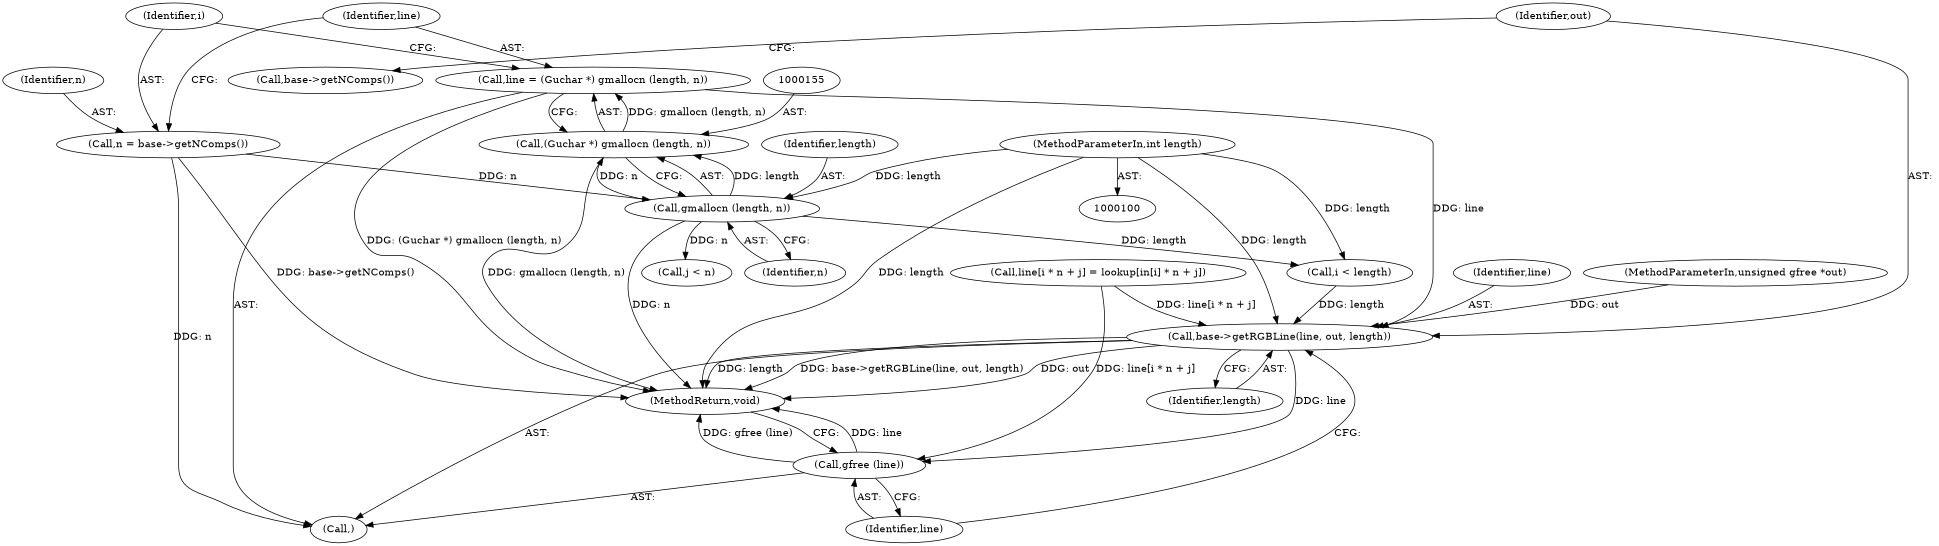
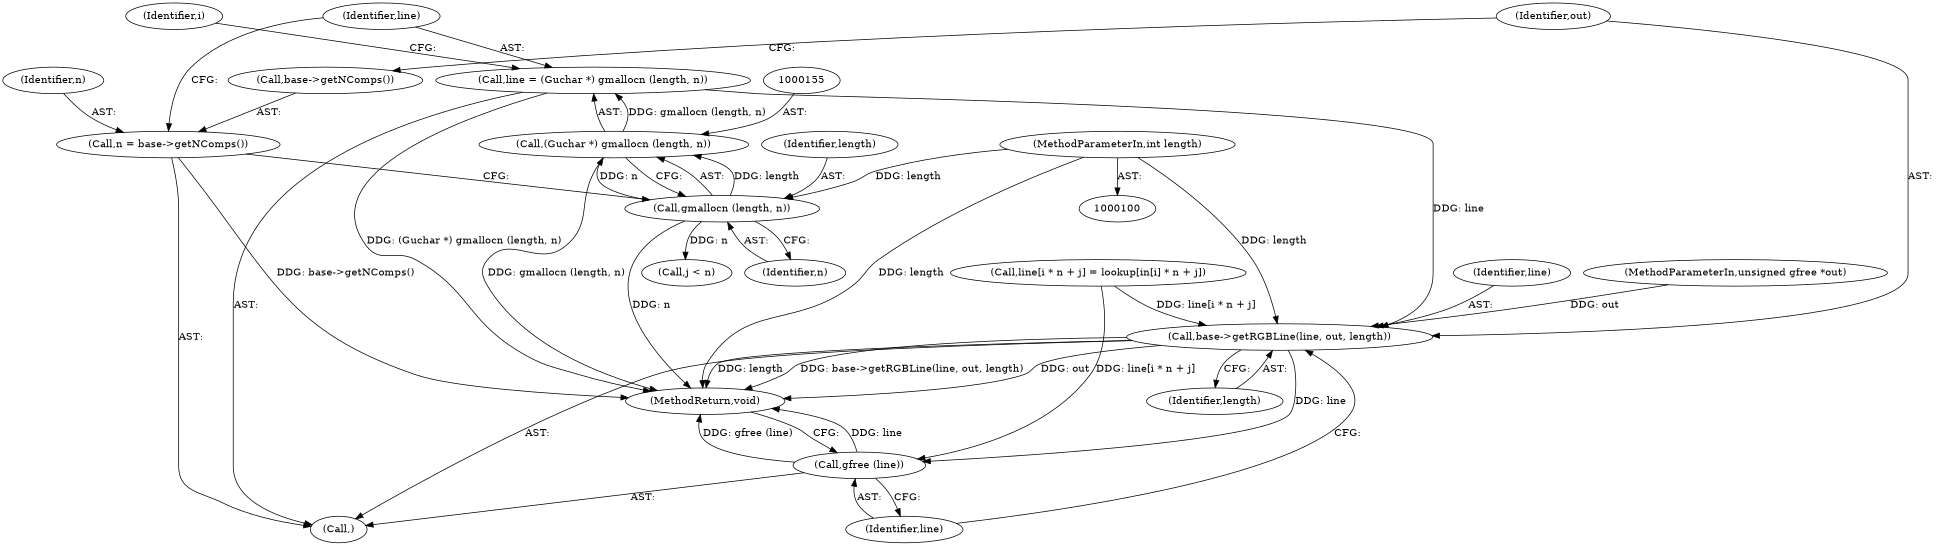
(139, 75) -> (251, 111)
(549, 110) -> none
(498, 177) -> (498, 177)
(1350, 273) -> none
(193, 337) -> (193, 337)
